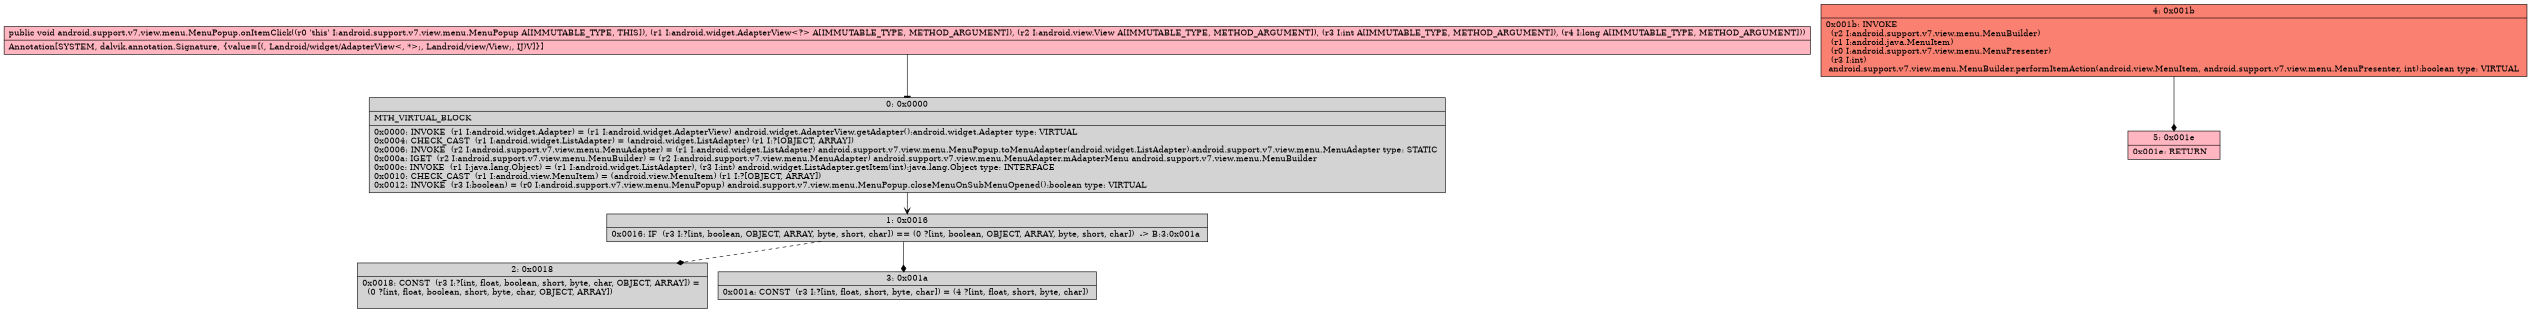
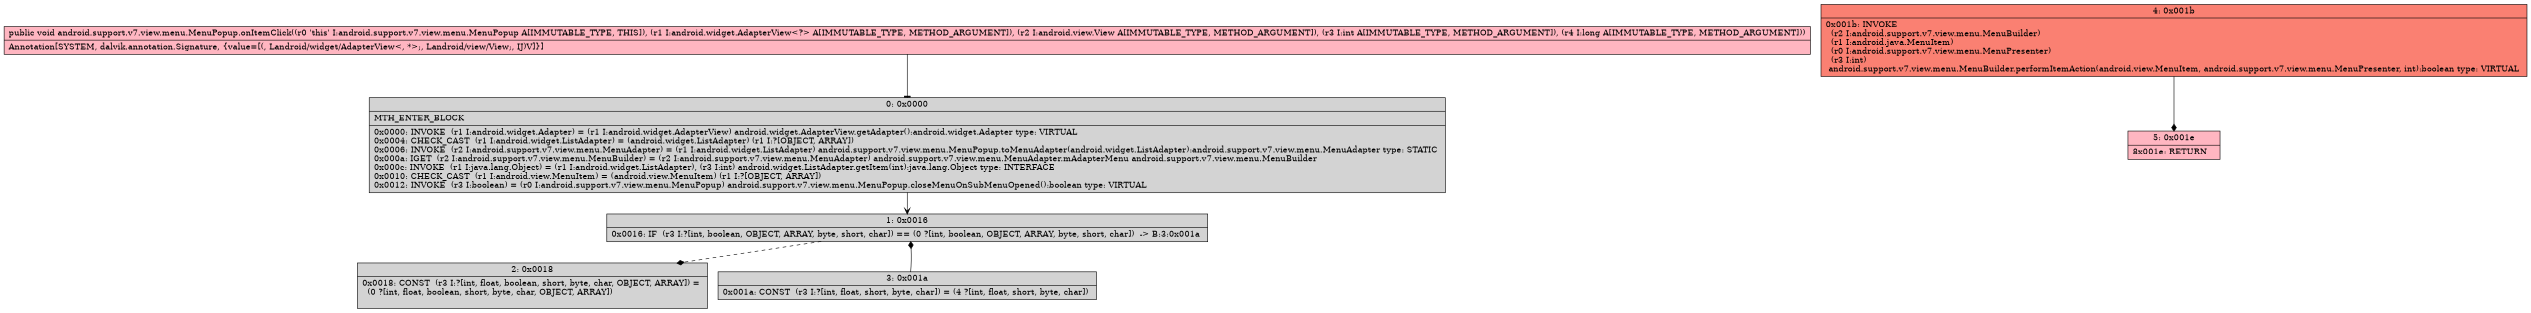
(423, 118) -> (419, 118)
(2174, 152) -> (2174, 152)
(903, 253) -> (911, 260)
